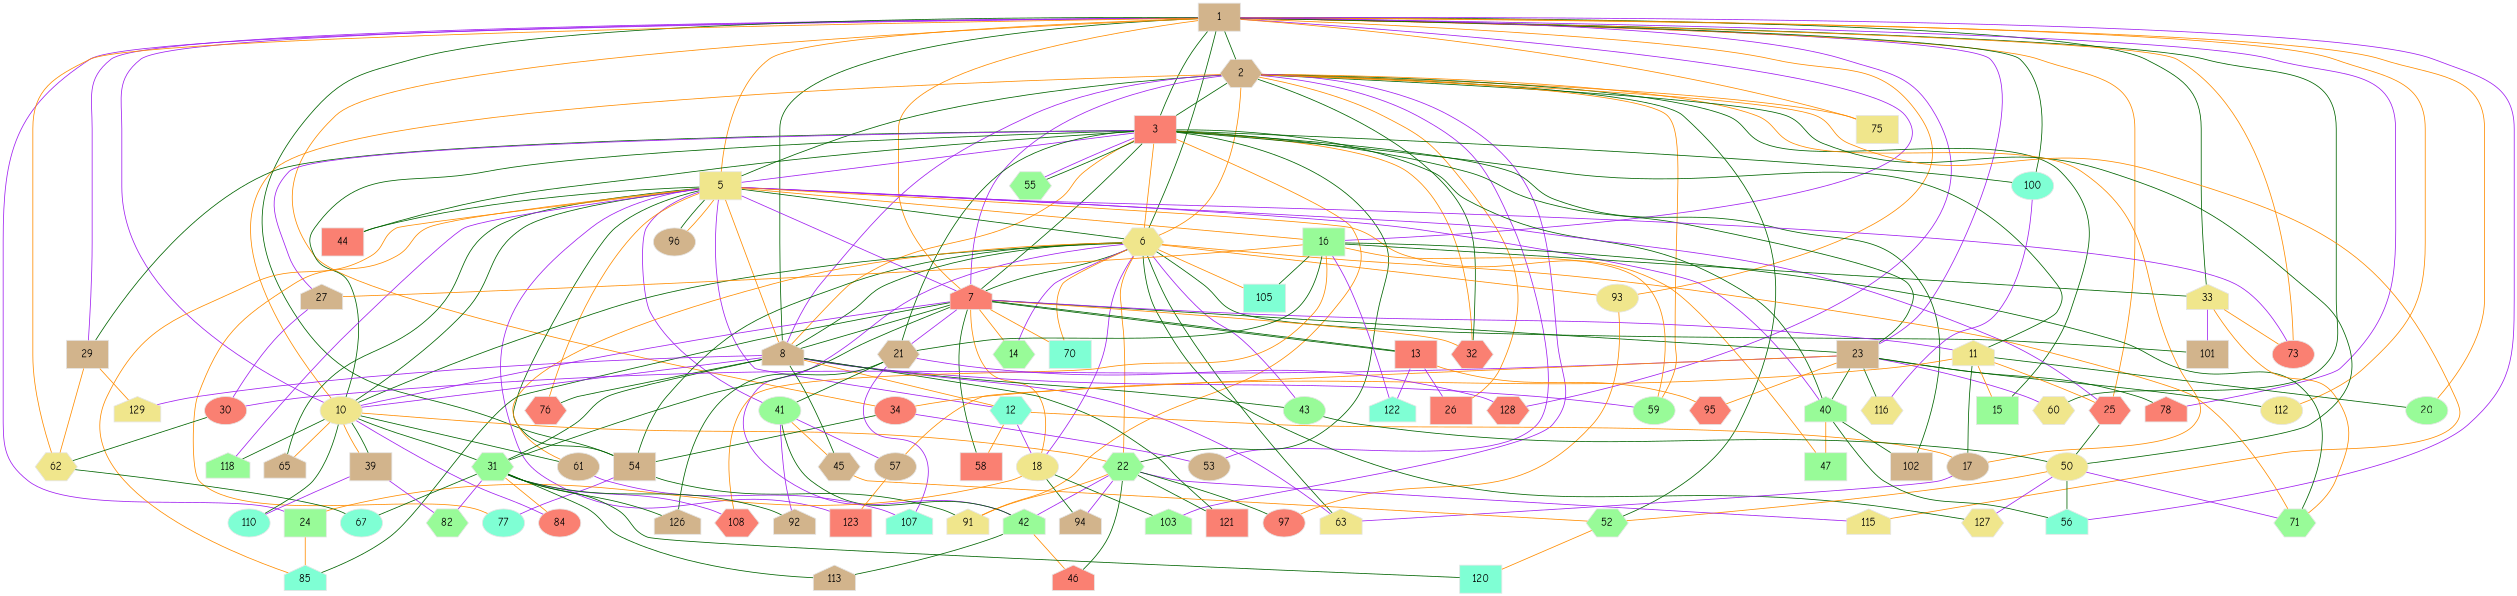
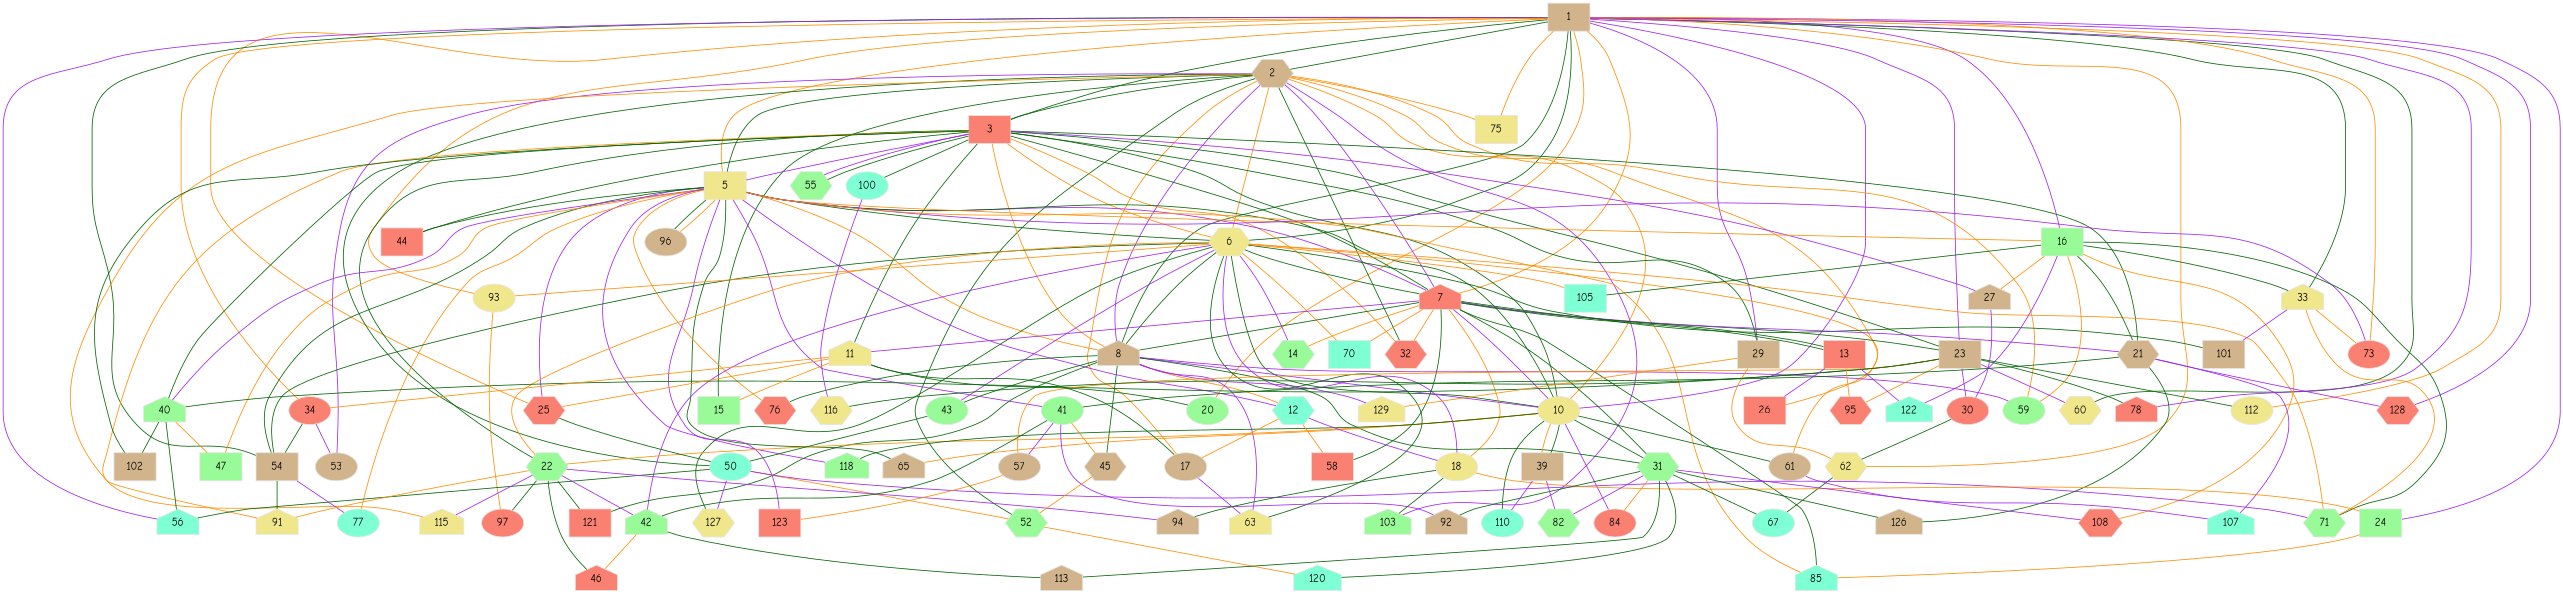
(1690, 30) -> none
(2067, 467) -> (731, 467)
(1481, 579) -> (1318, 579)
